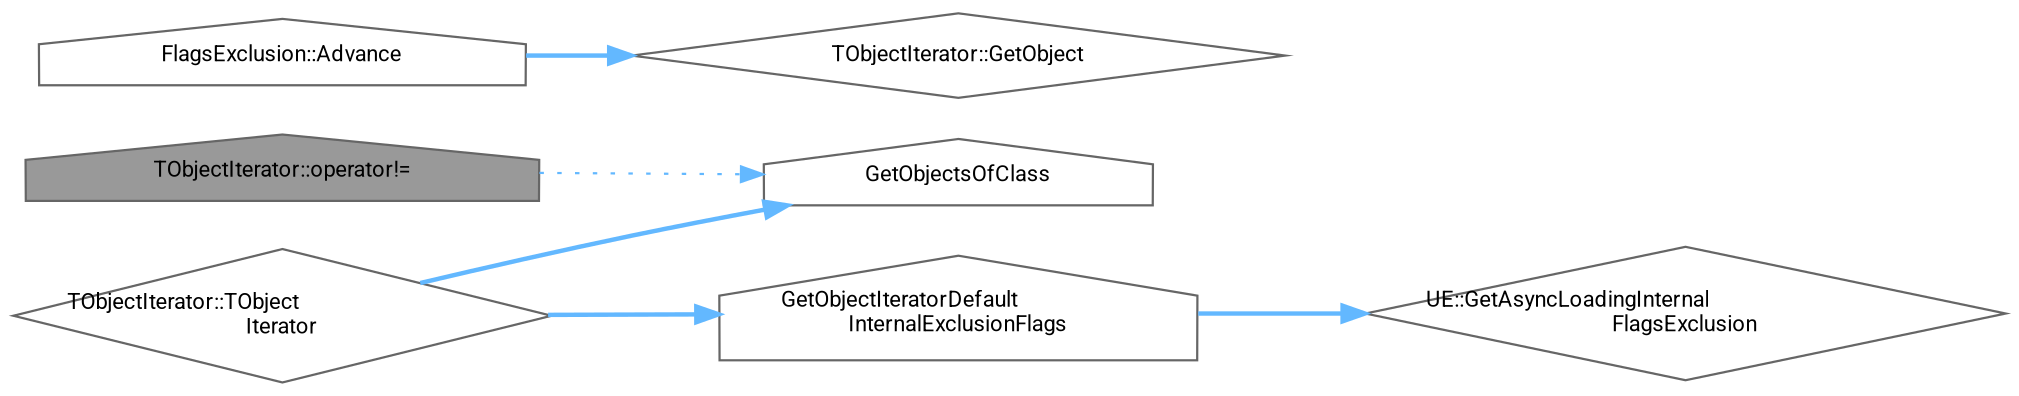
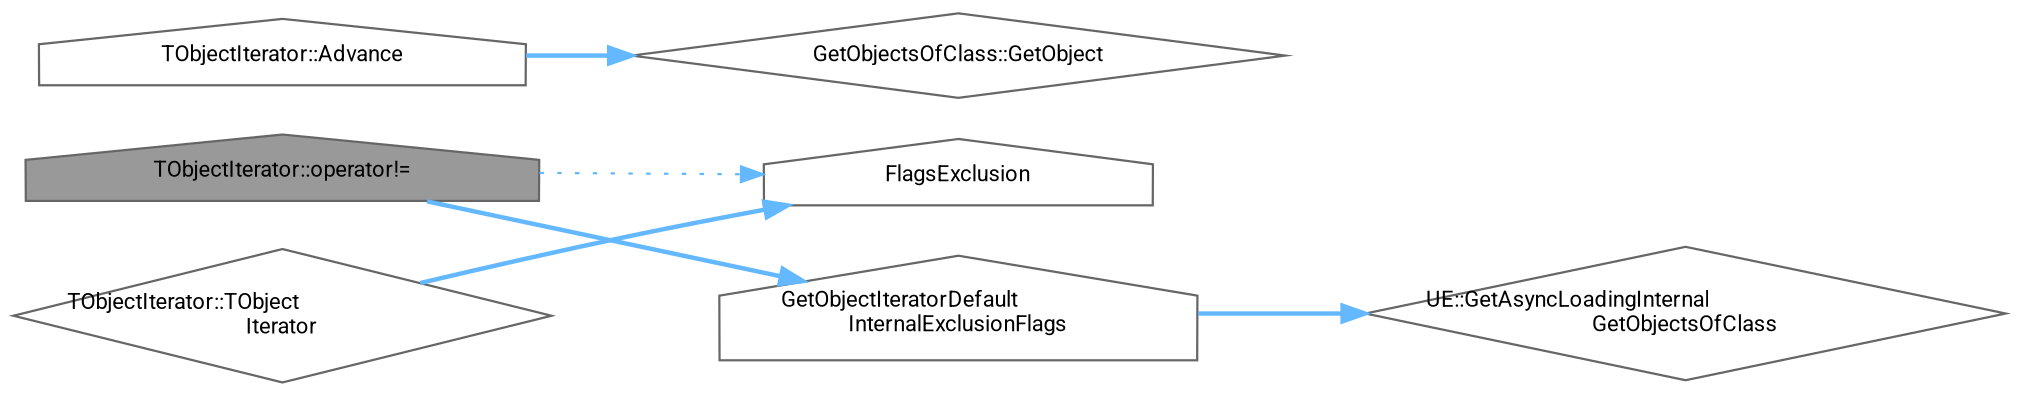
(282, 56) -> (282, 56)
(958, 56) -> (958, 56)
(958, 176) -> (958, 176)
(1685, 314) -> (1685, 314)
(622, 315) -> (577, 233)
